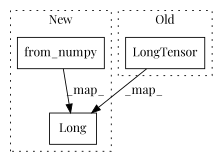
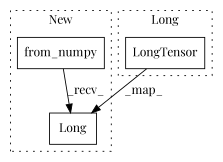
(165, 20) -> (165, 20)
(86, 91) -> (86, 91)
